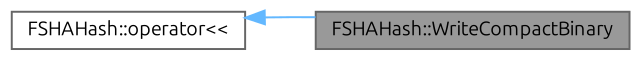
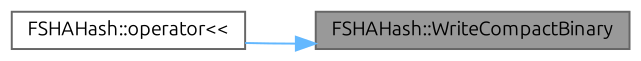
(290, 17) -> (270, 43)
